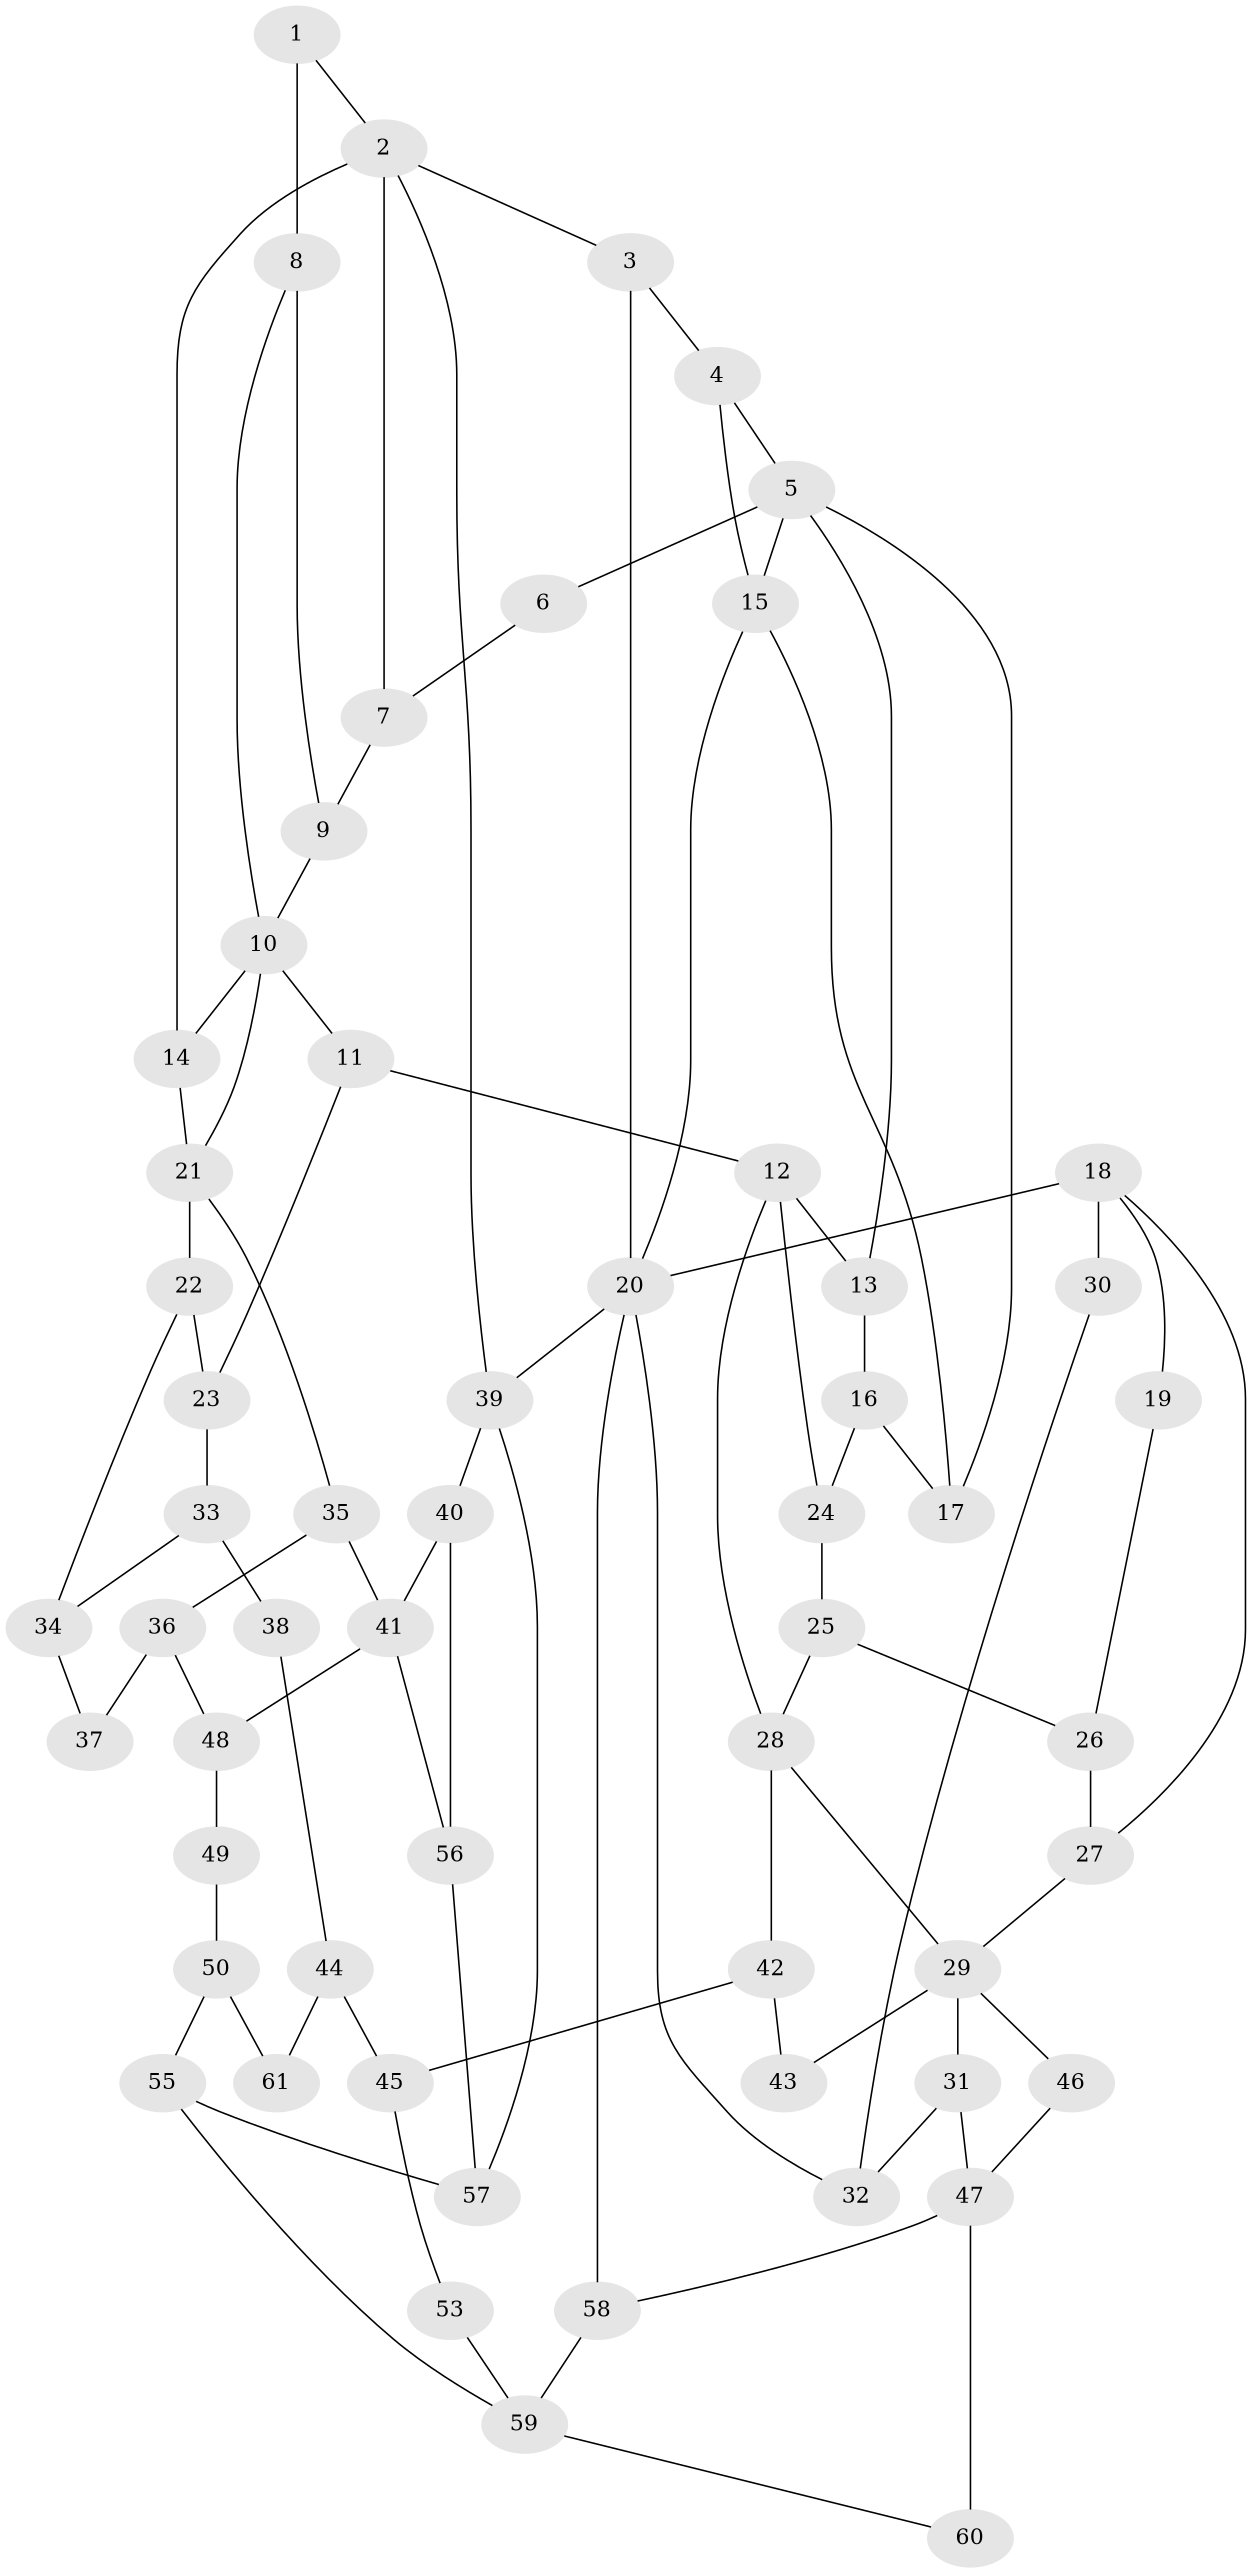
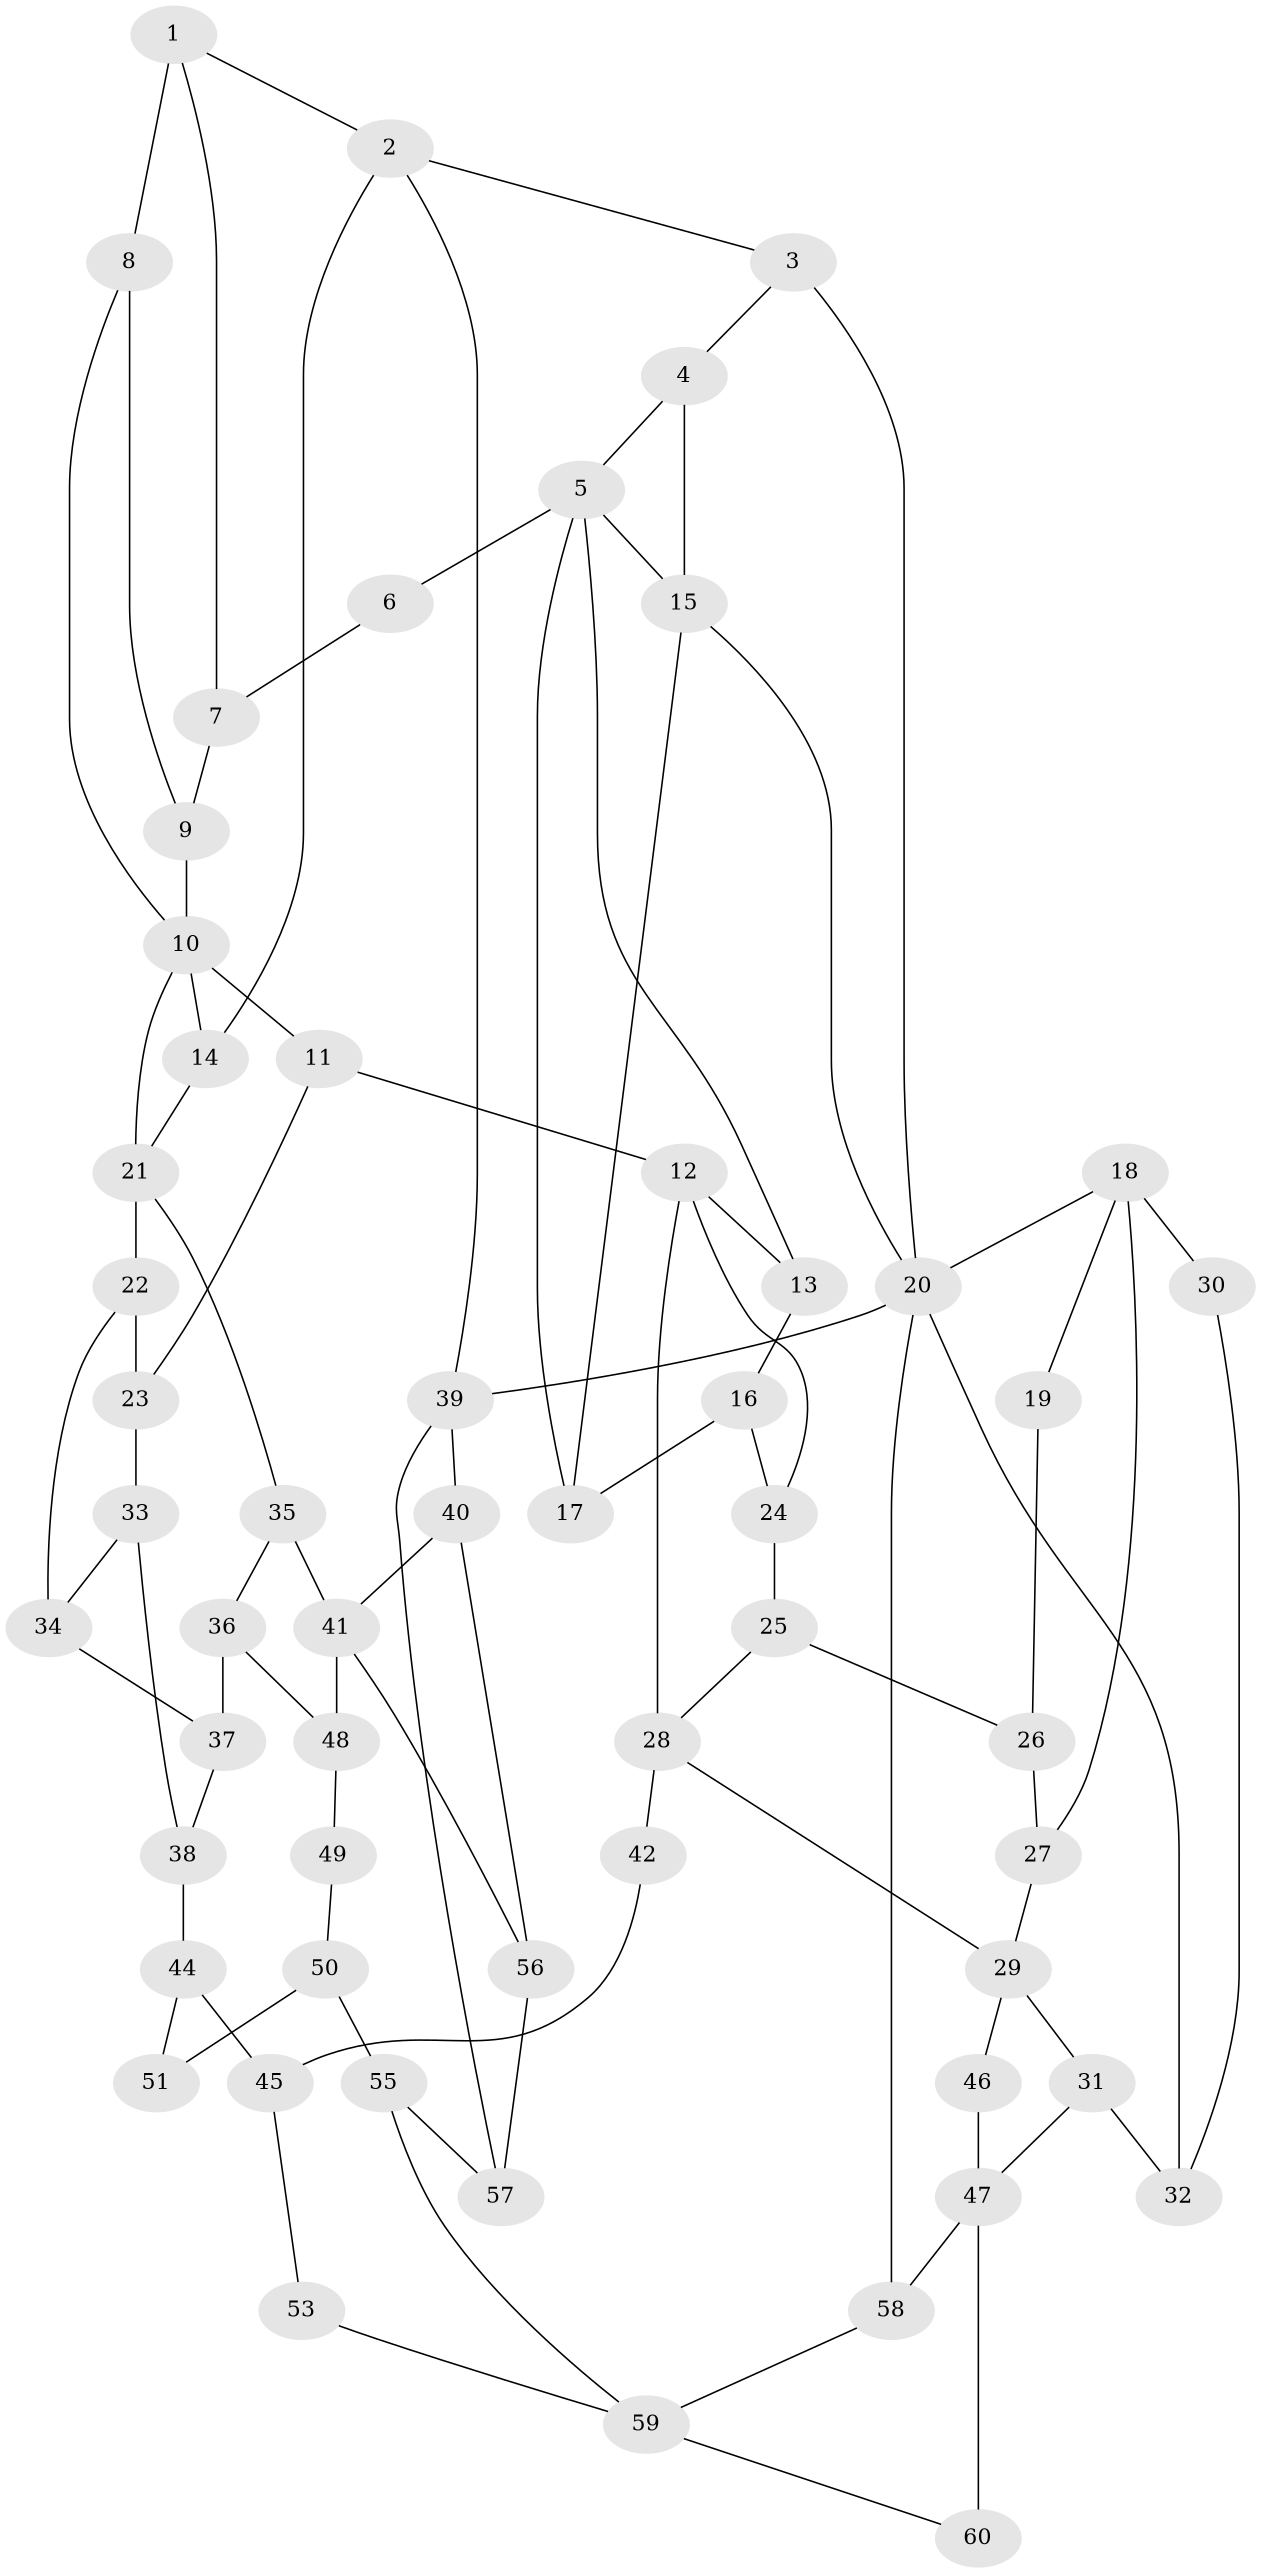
(384, 433) -> (217, 374)
none -> (203, 1798)
(277, 2083) -> (156, 2083)
(784, 2083) -> none
